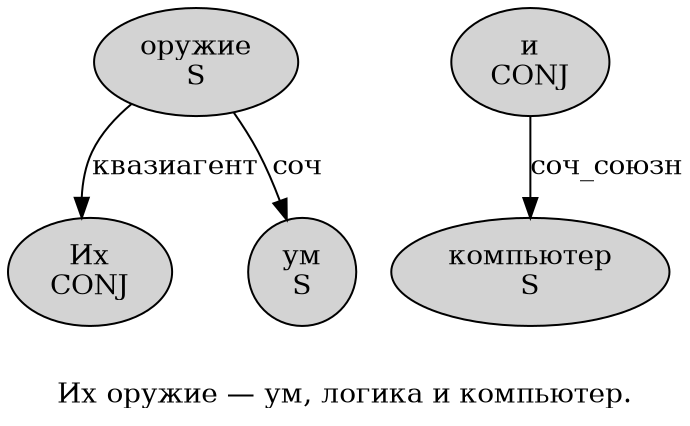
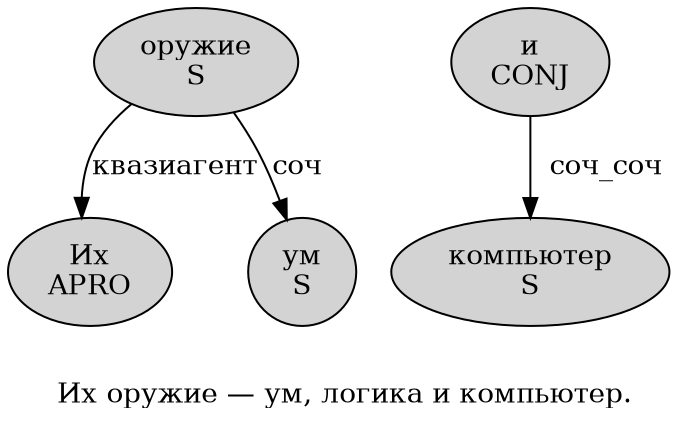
(606, 167) -> (606, 167)
(90, 272) -> (90, 272)
